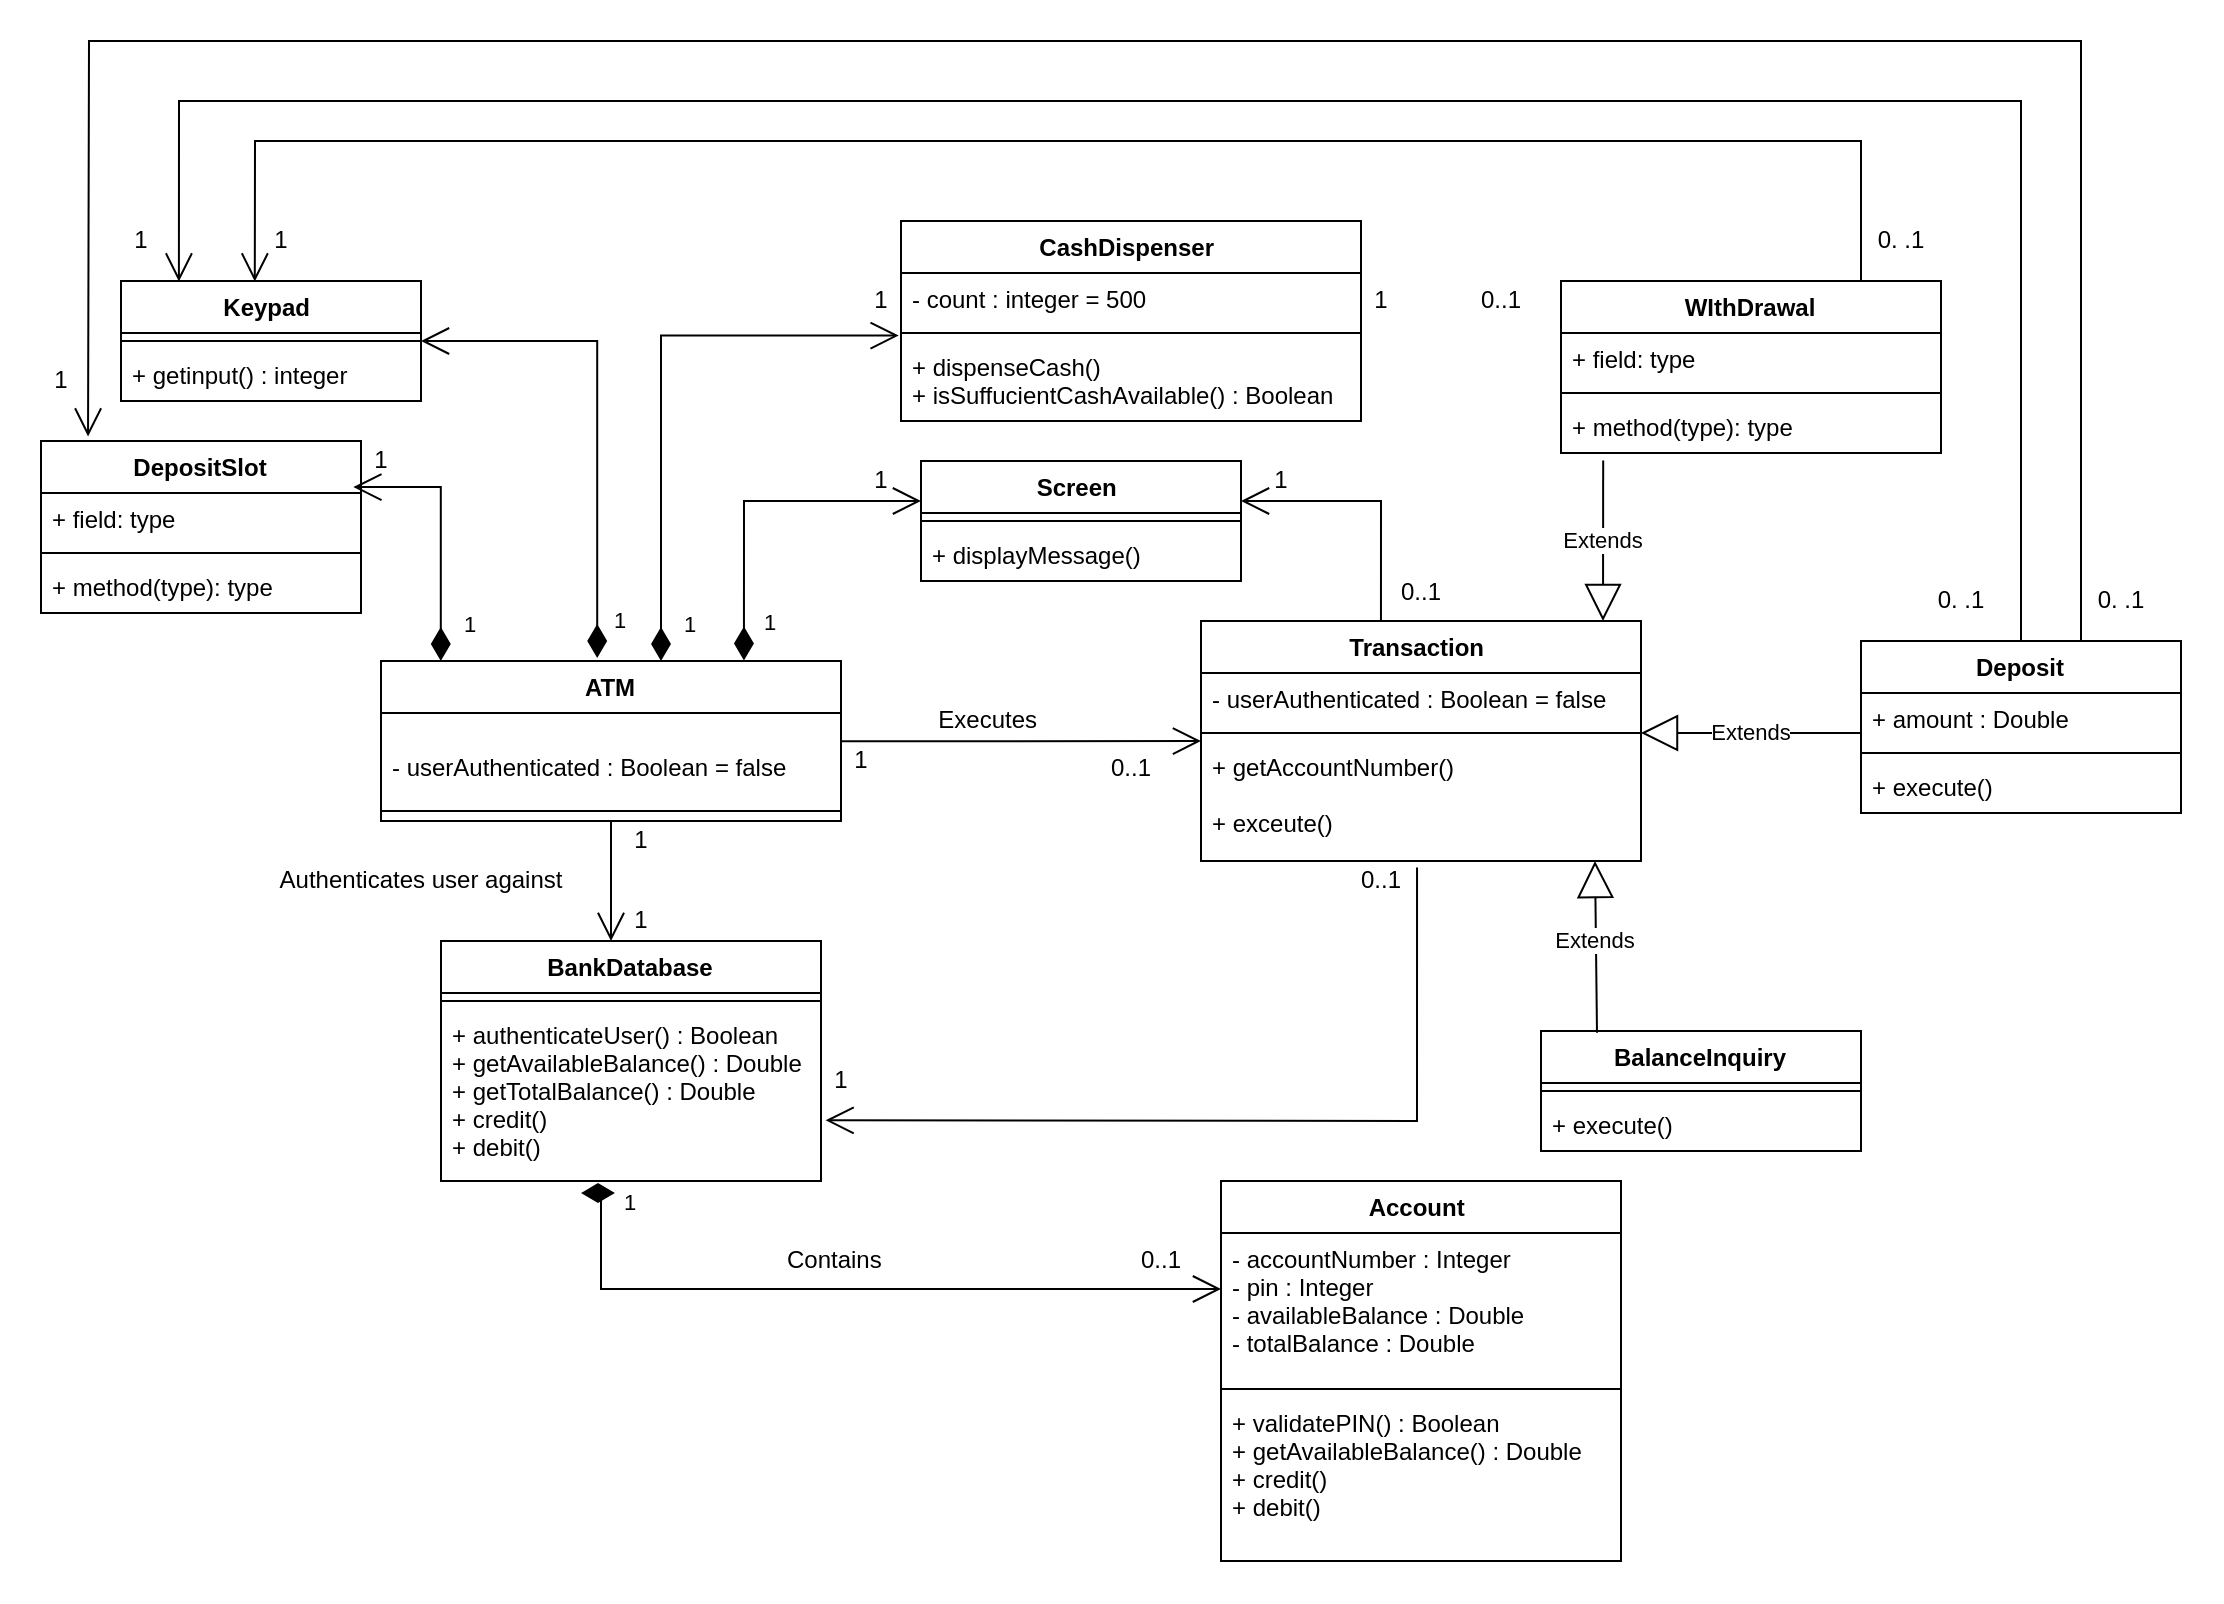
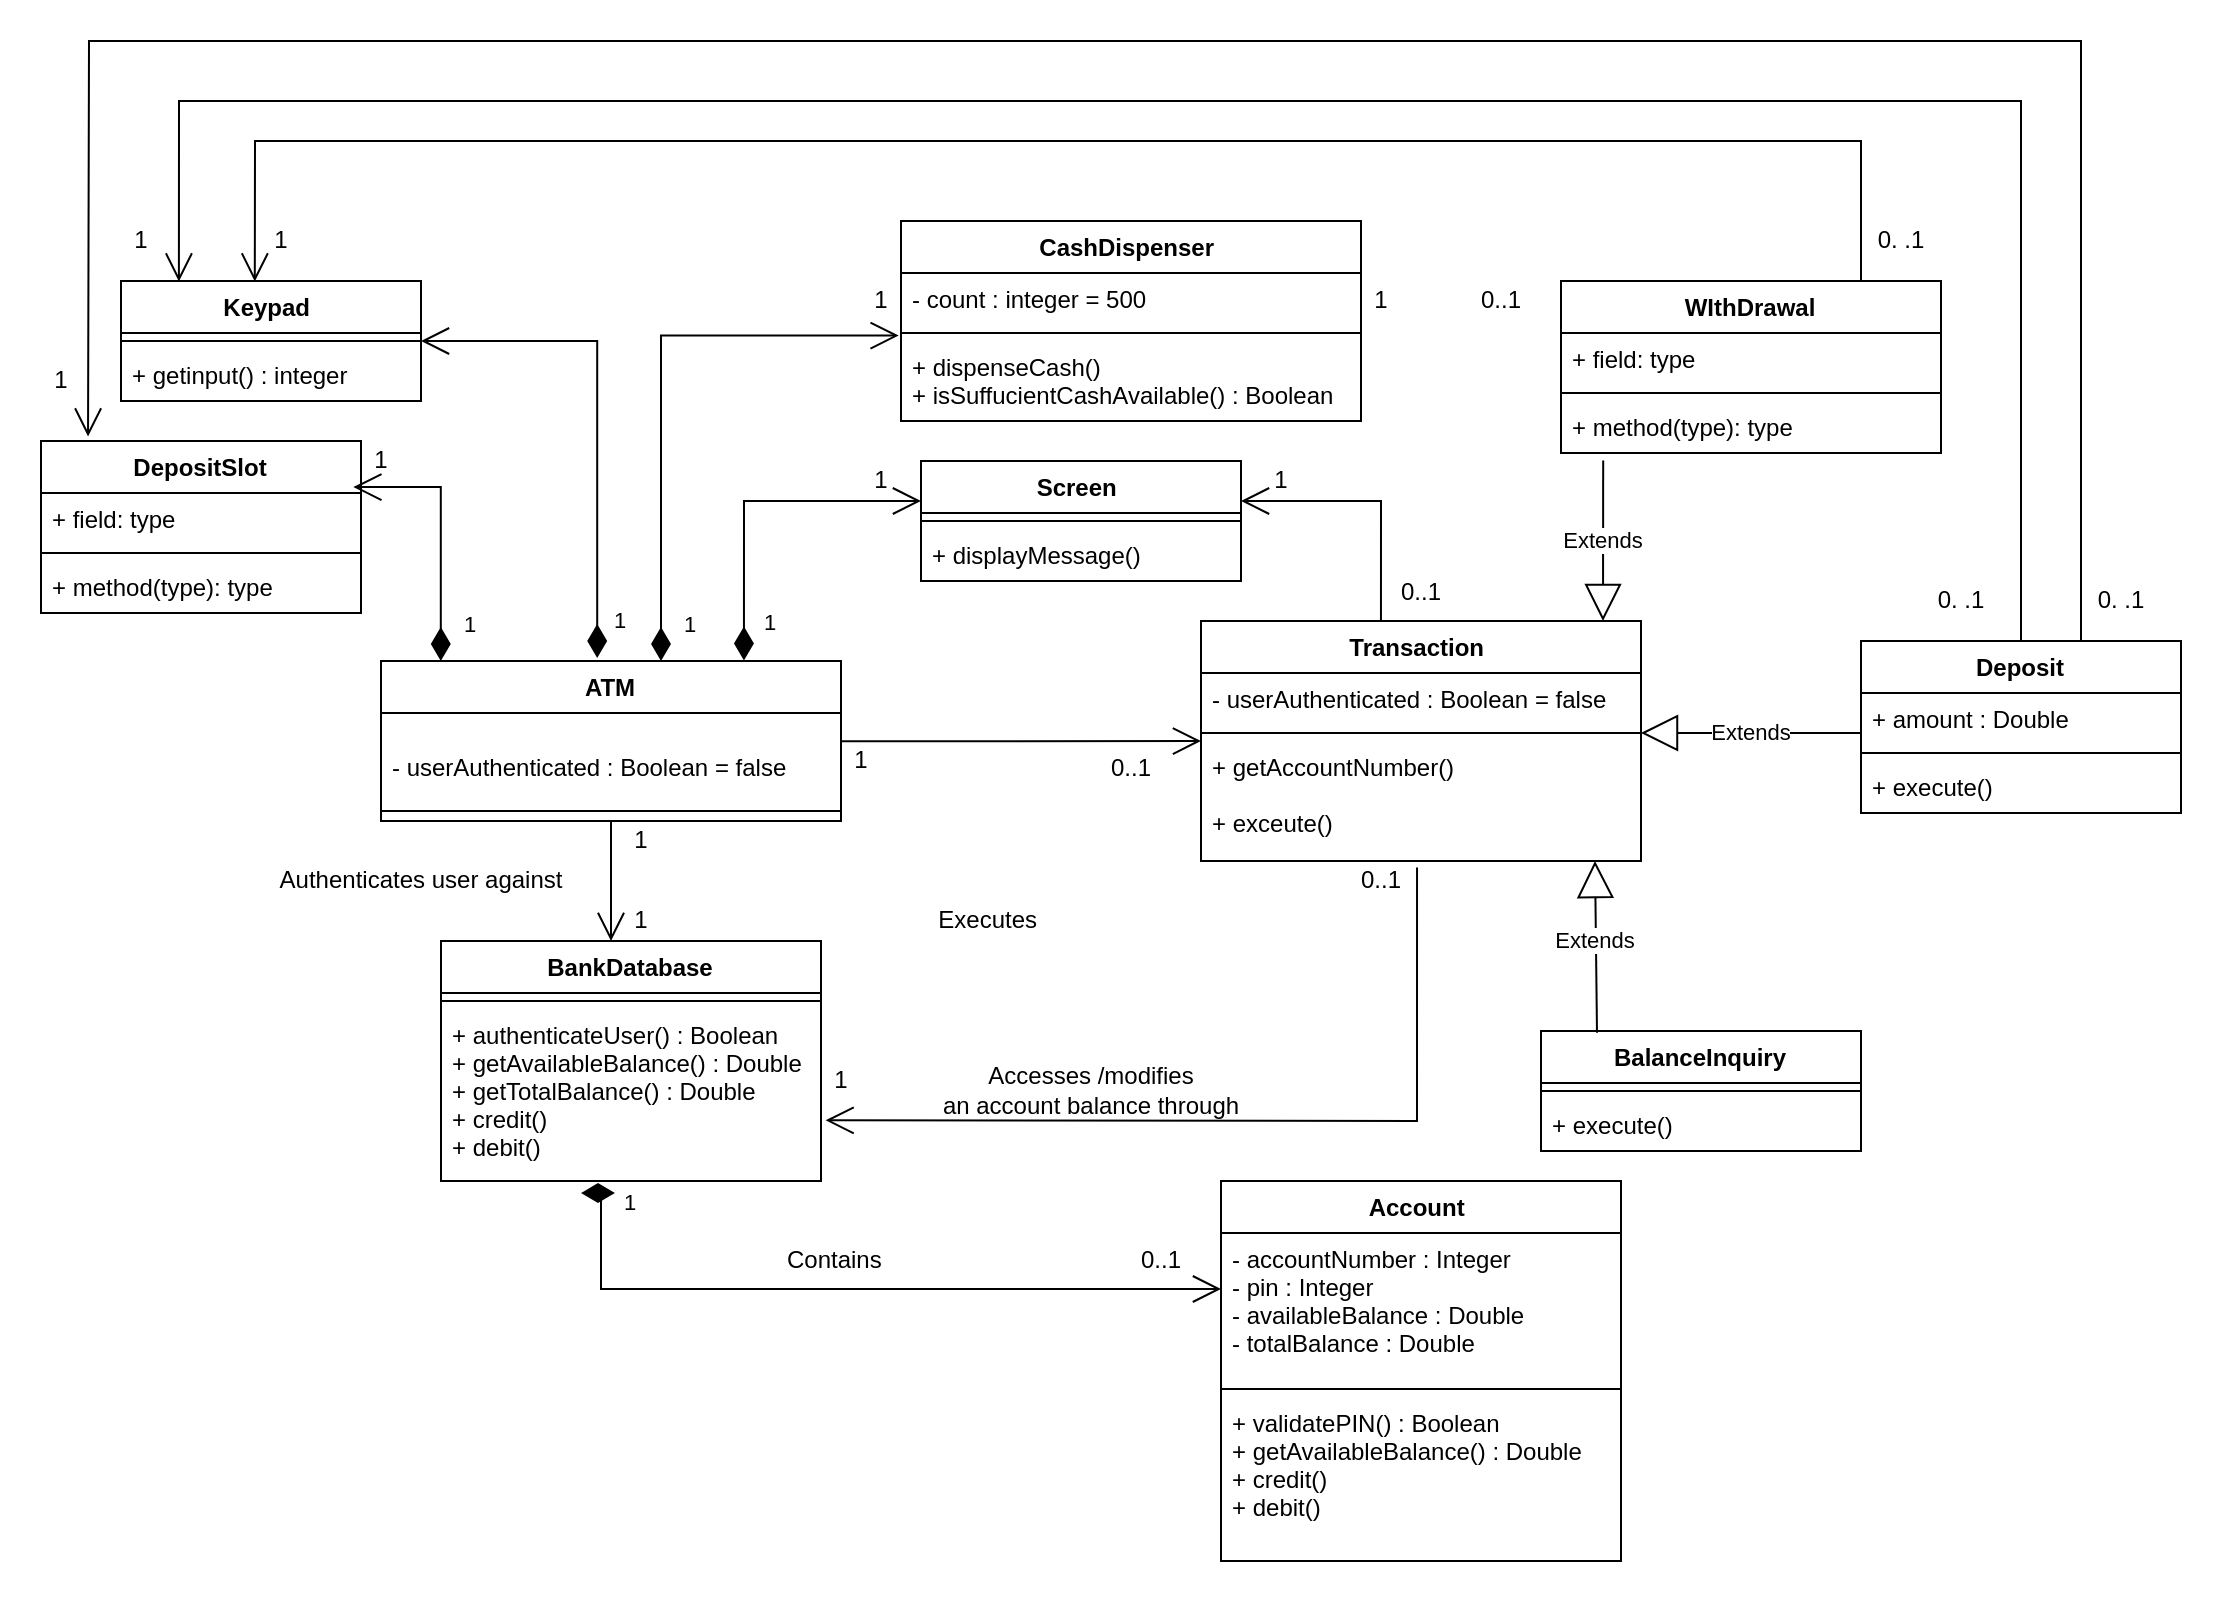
(991, 721) -> (991, 921)
none -> (1091, 1091)
